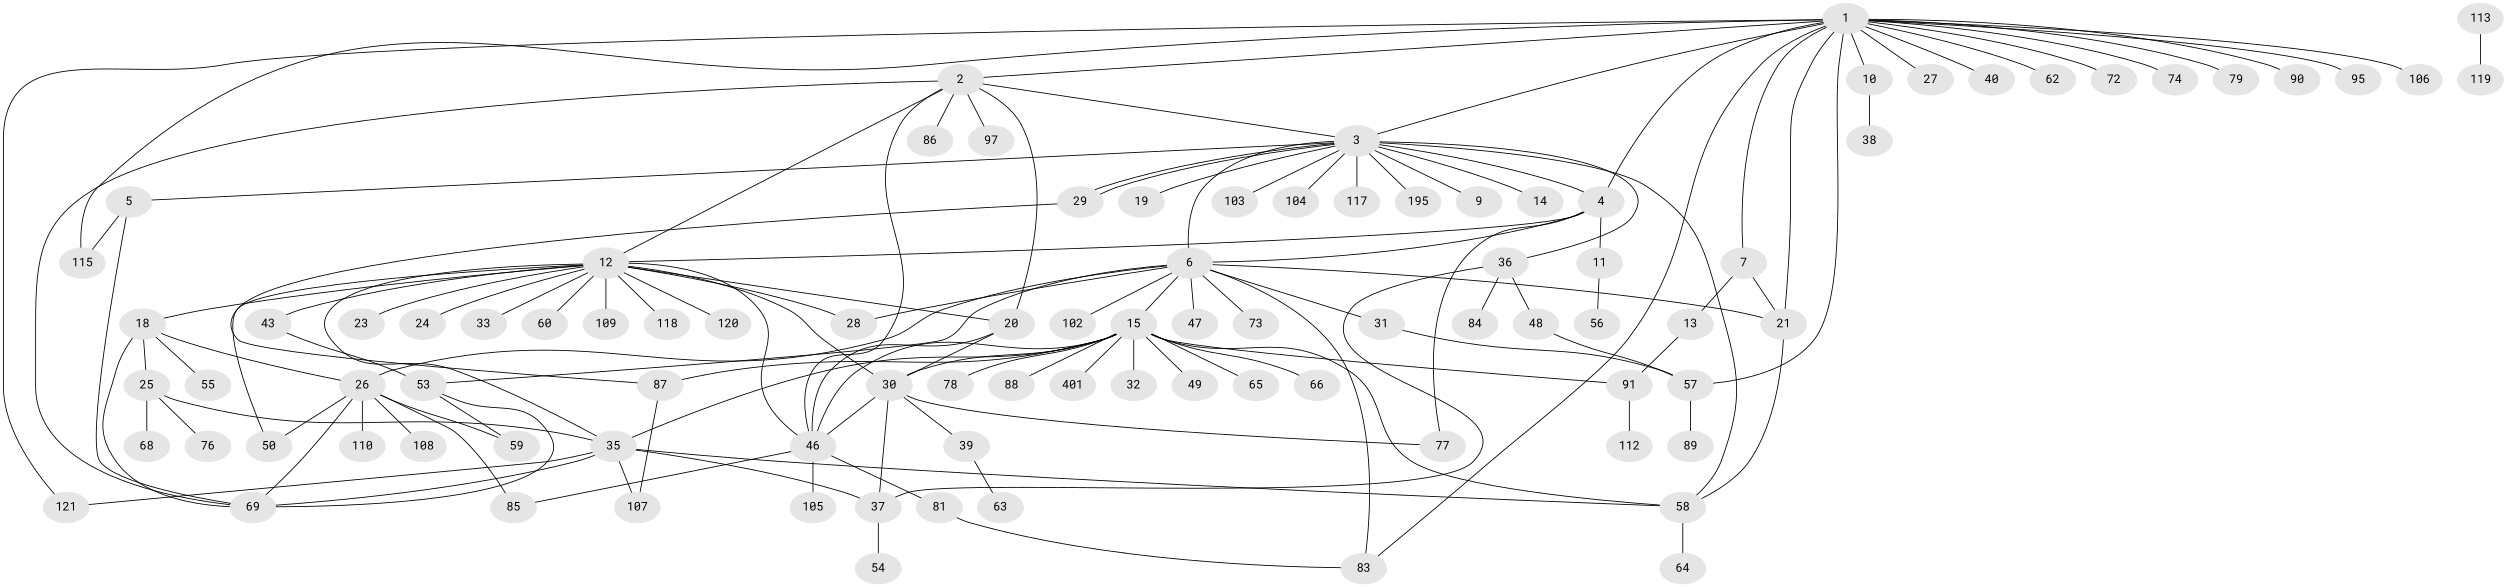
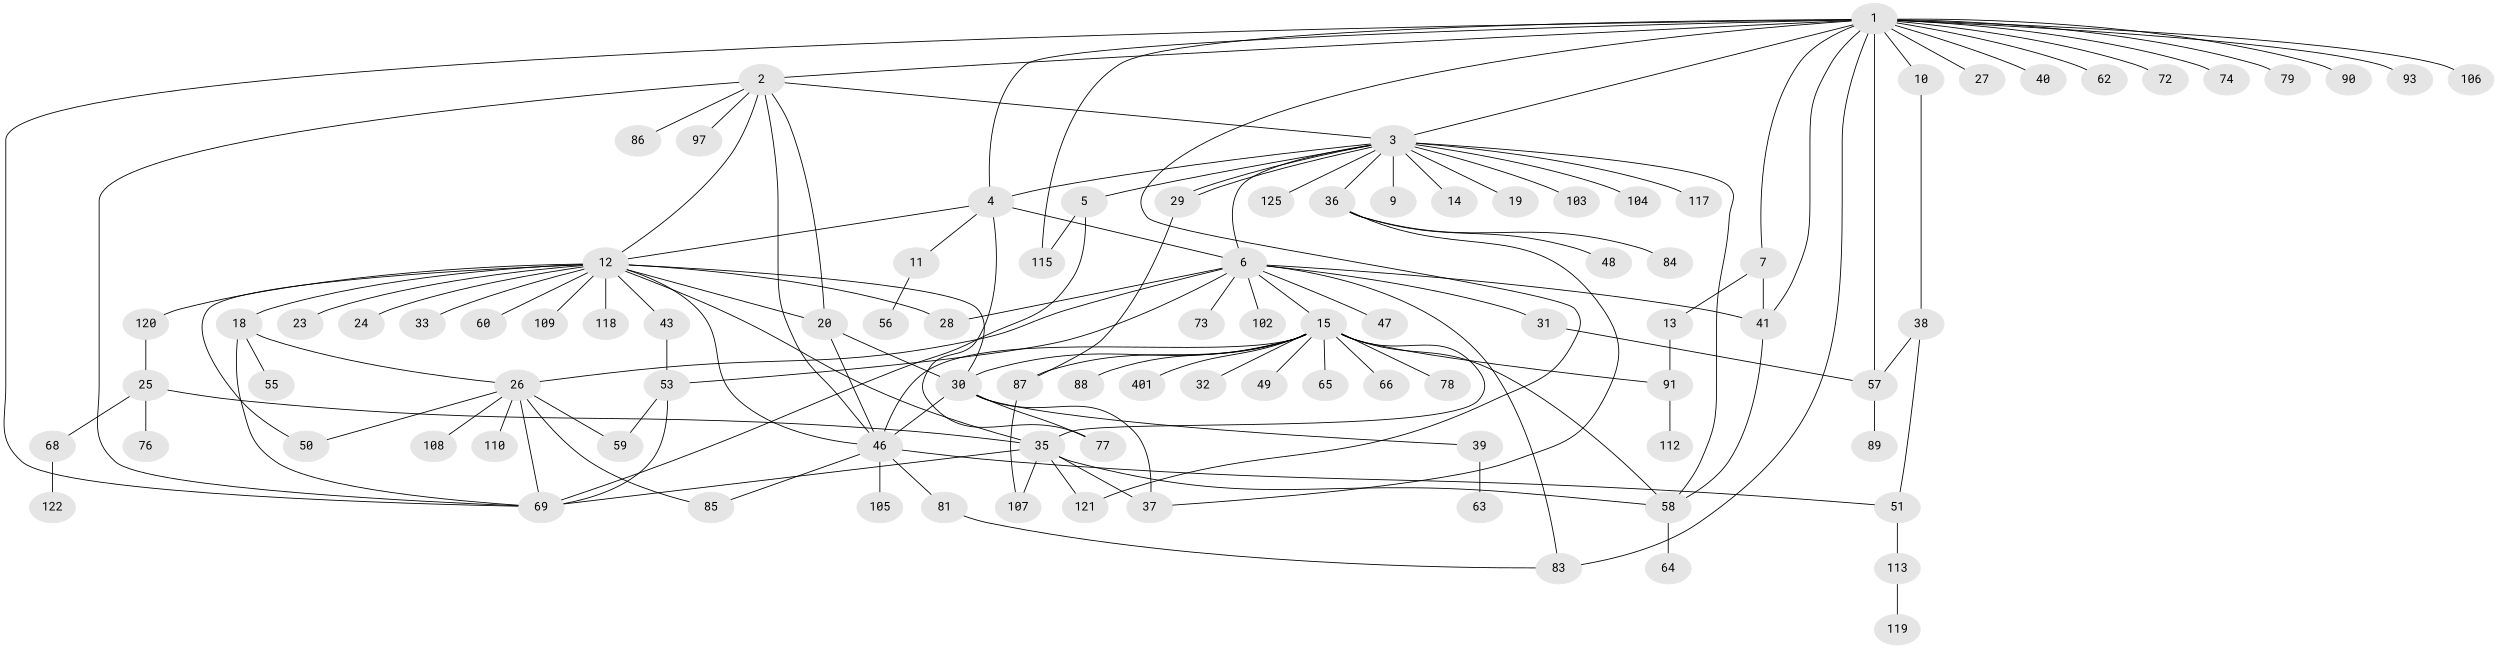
none -> (510, 62)
(2358, 80) -> (2410, 80)
(1418, 202) -> (1271, 202)
(1784, 324) -> (1763, 324)
(1598, 350) -> (1898, 355)
(145, 355) -> (146, 355)
none -> (52, 507)
none -> (1897, 507)
(878, 569) -> none
